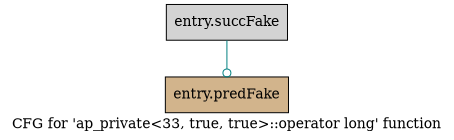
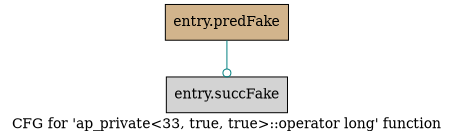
(227, 55) -> (227, 55)
